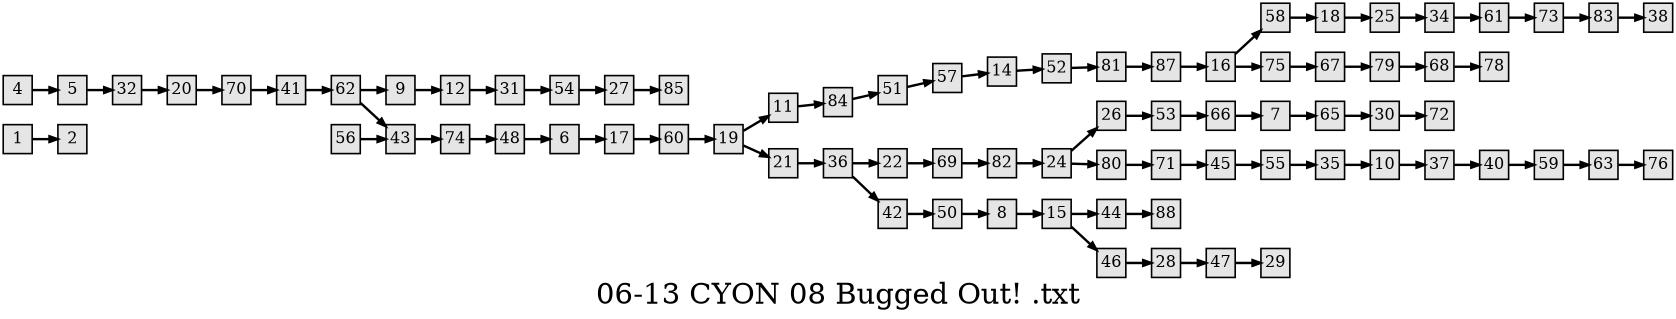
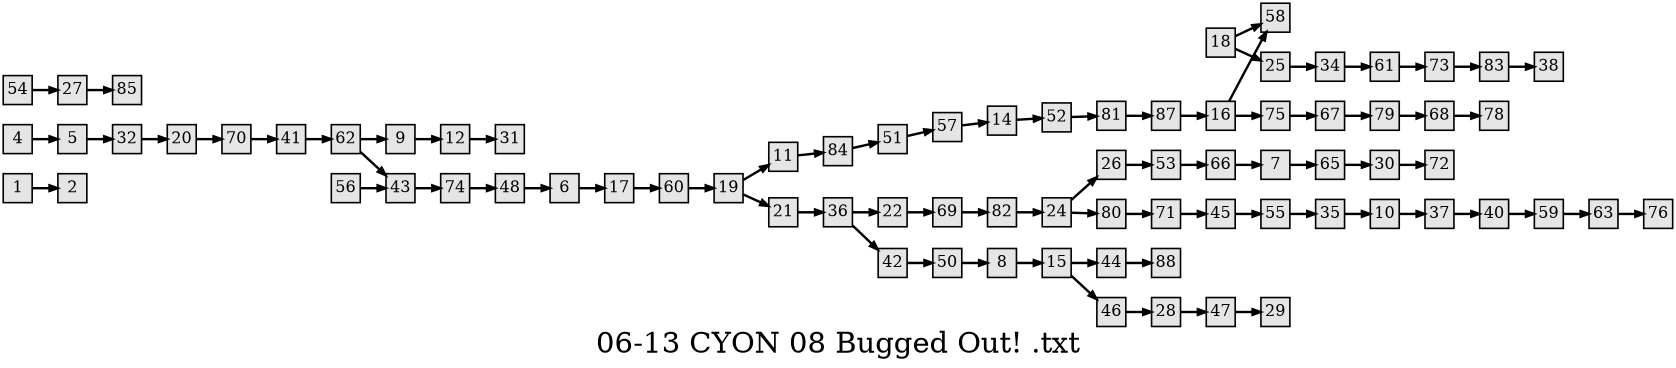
(1299, 18) -> (1244, 32)
(533, 90) -> none
